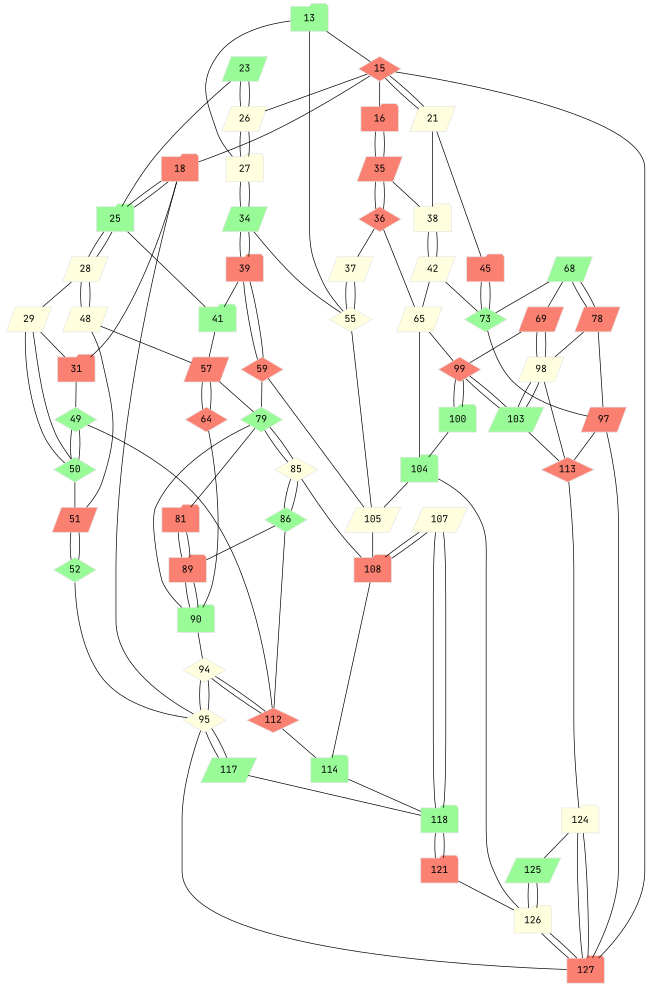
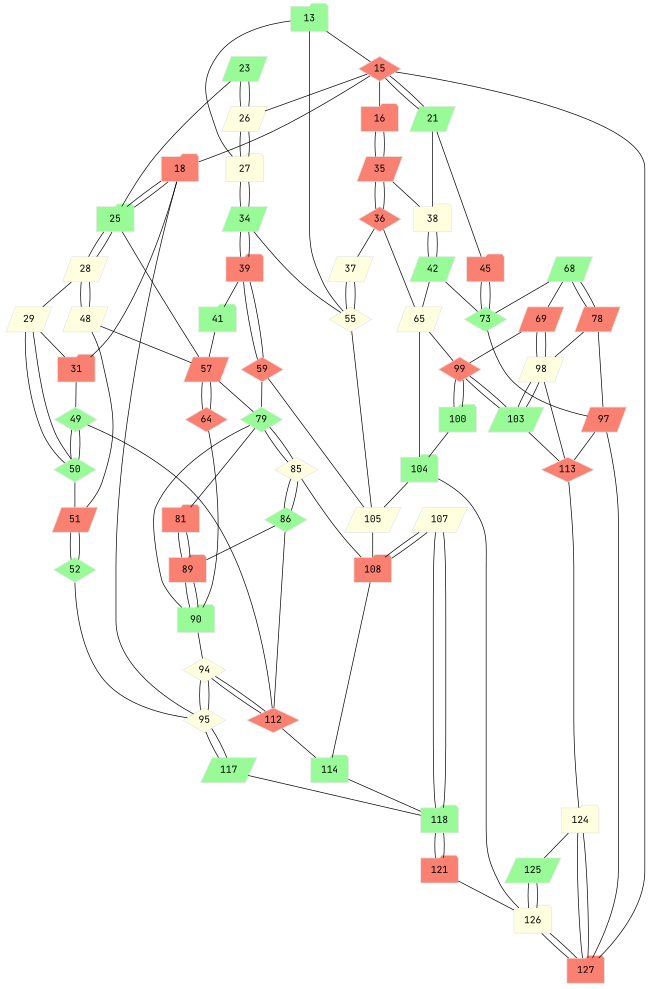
(433, 119) -> (433, 119)
(166, 269) -> (160, 295)
(433, 269) -> (433, 269)
(291, 939) -> none
